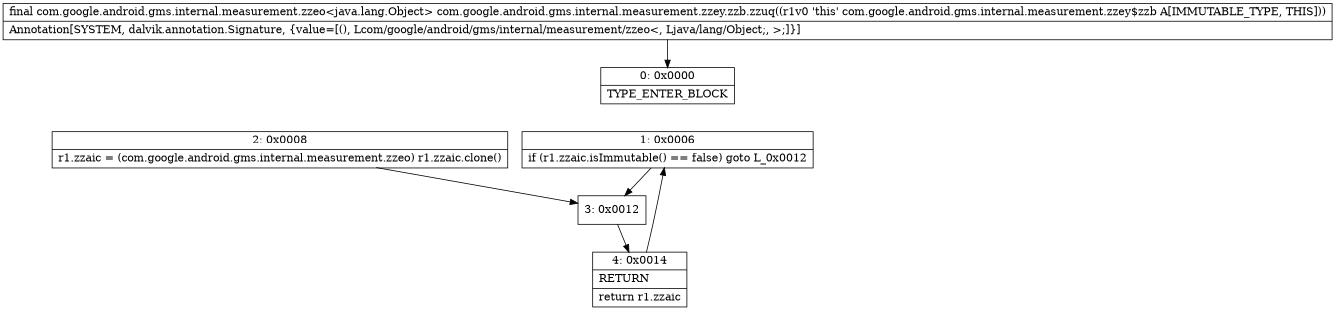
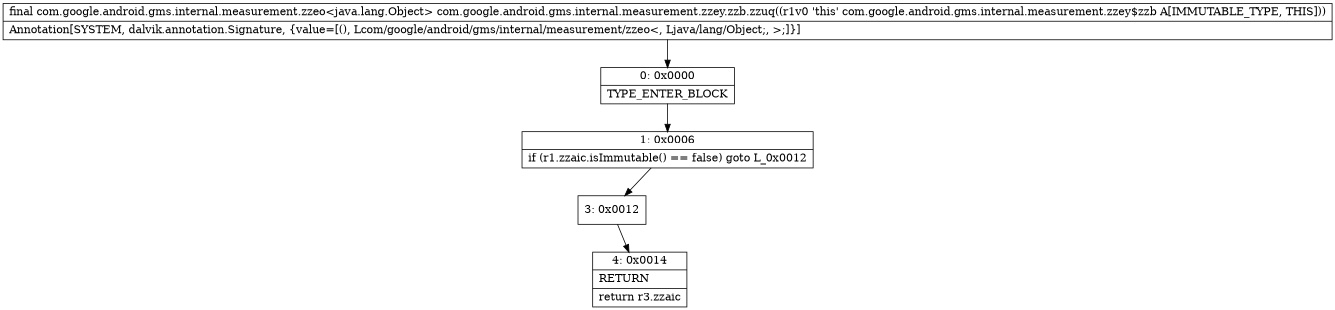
(280, 150) -> none
(655, 214) -> (668, 114)
(640, 297) -> (640, 297)
